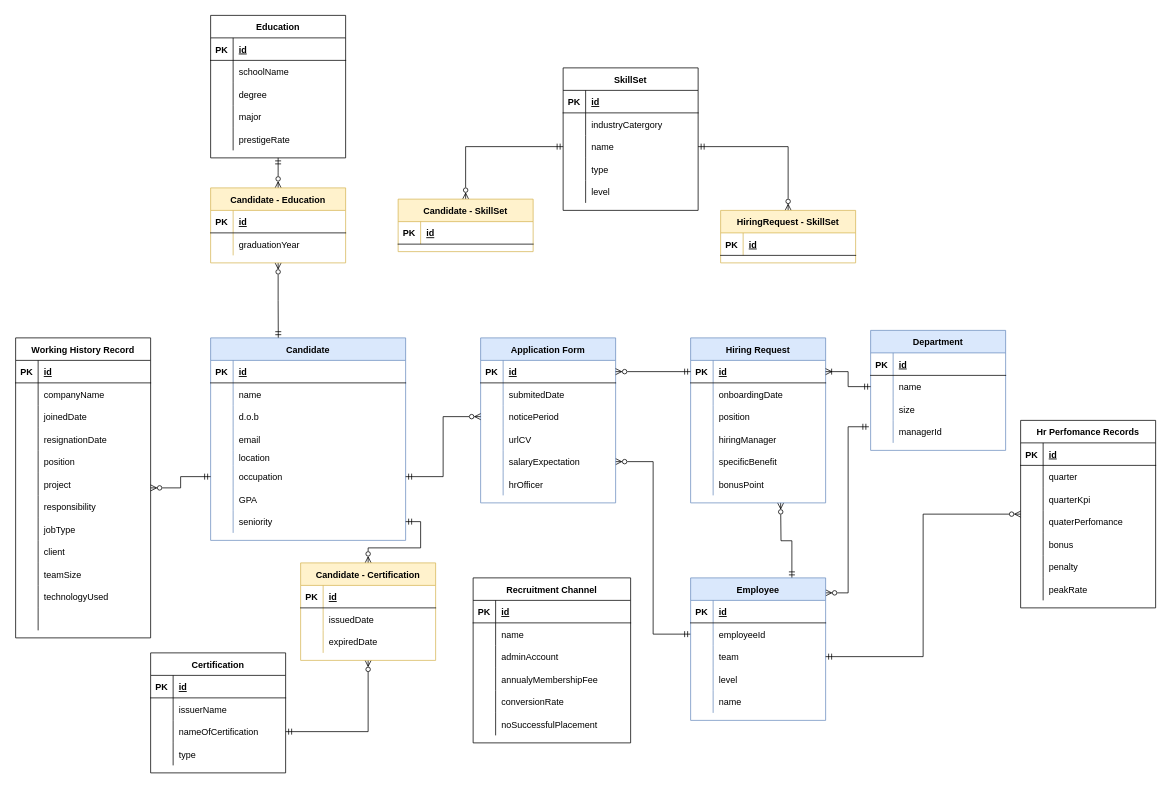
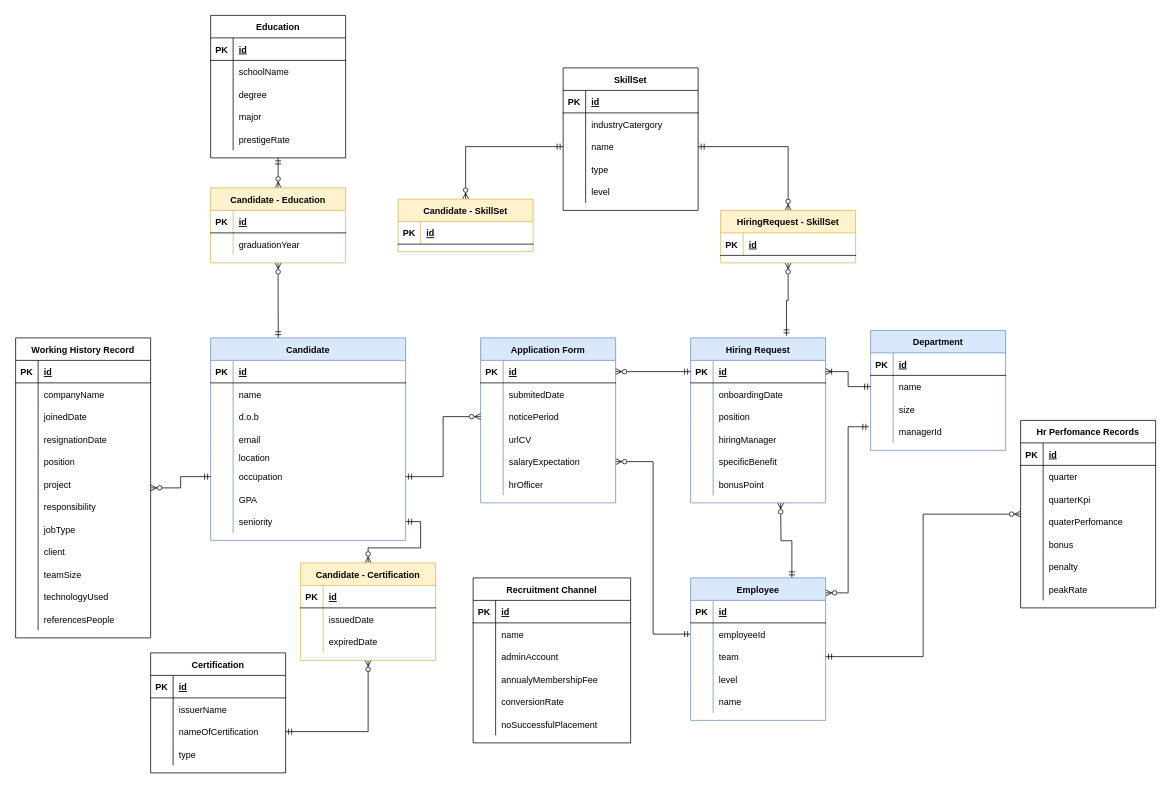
none -> (786, 304)
none -> (94, 619)
